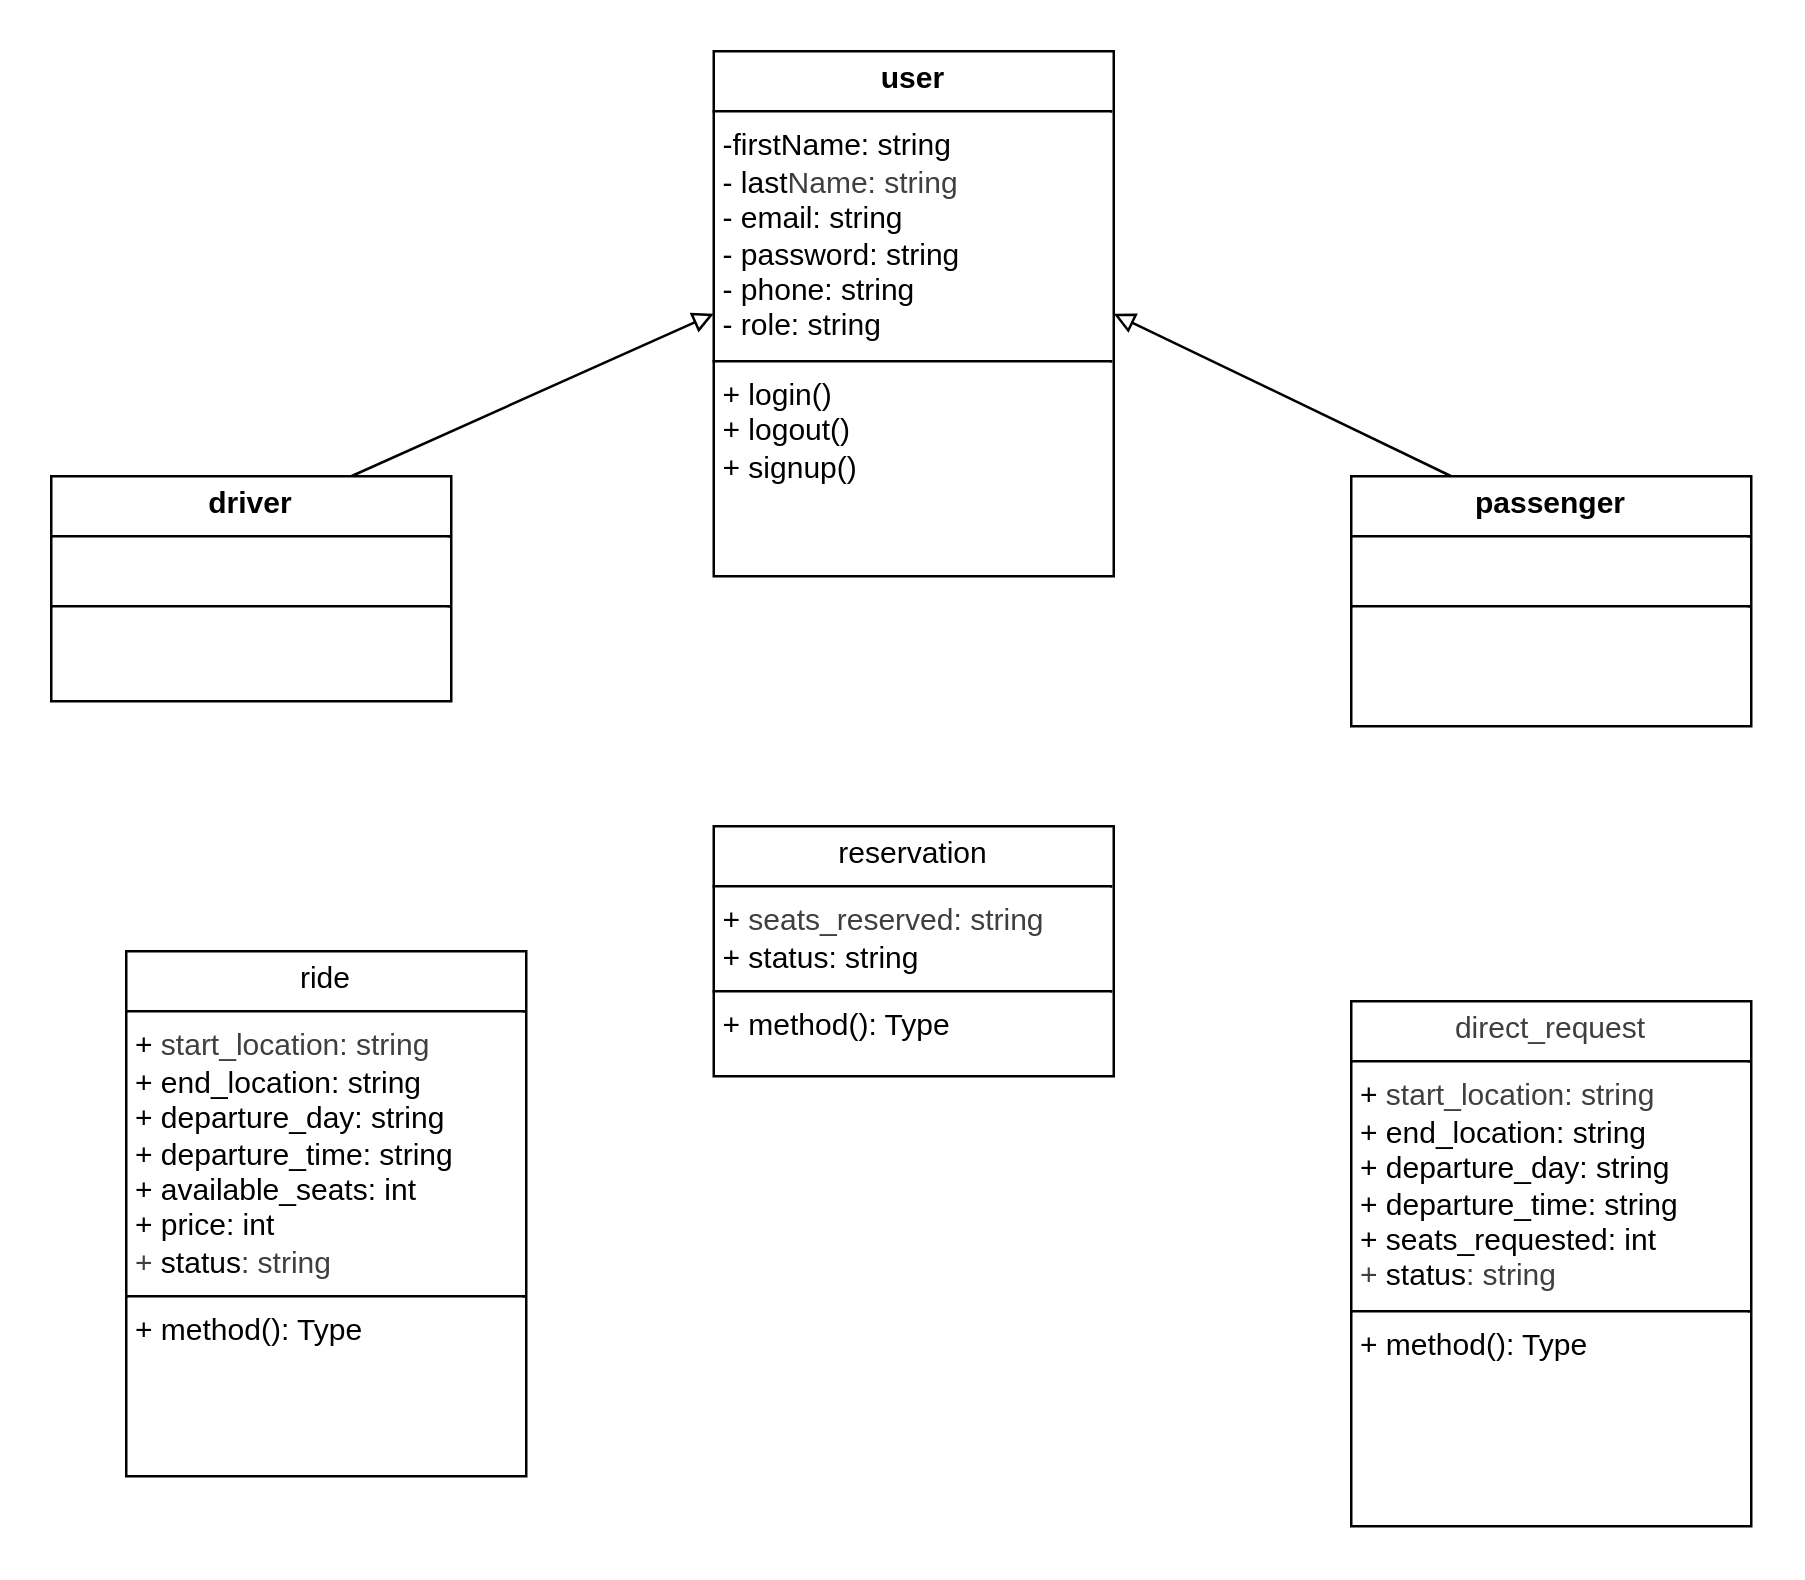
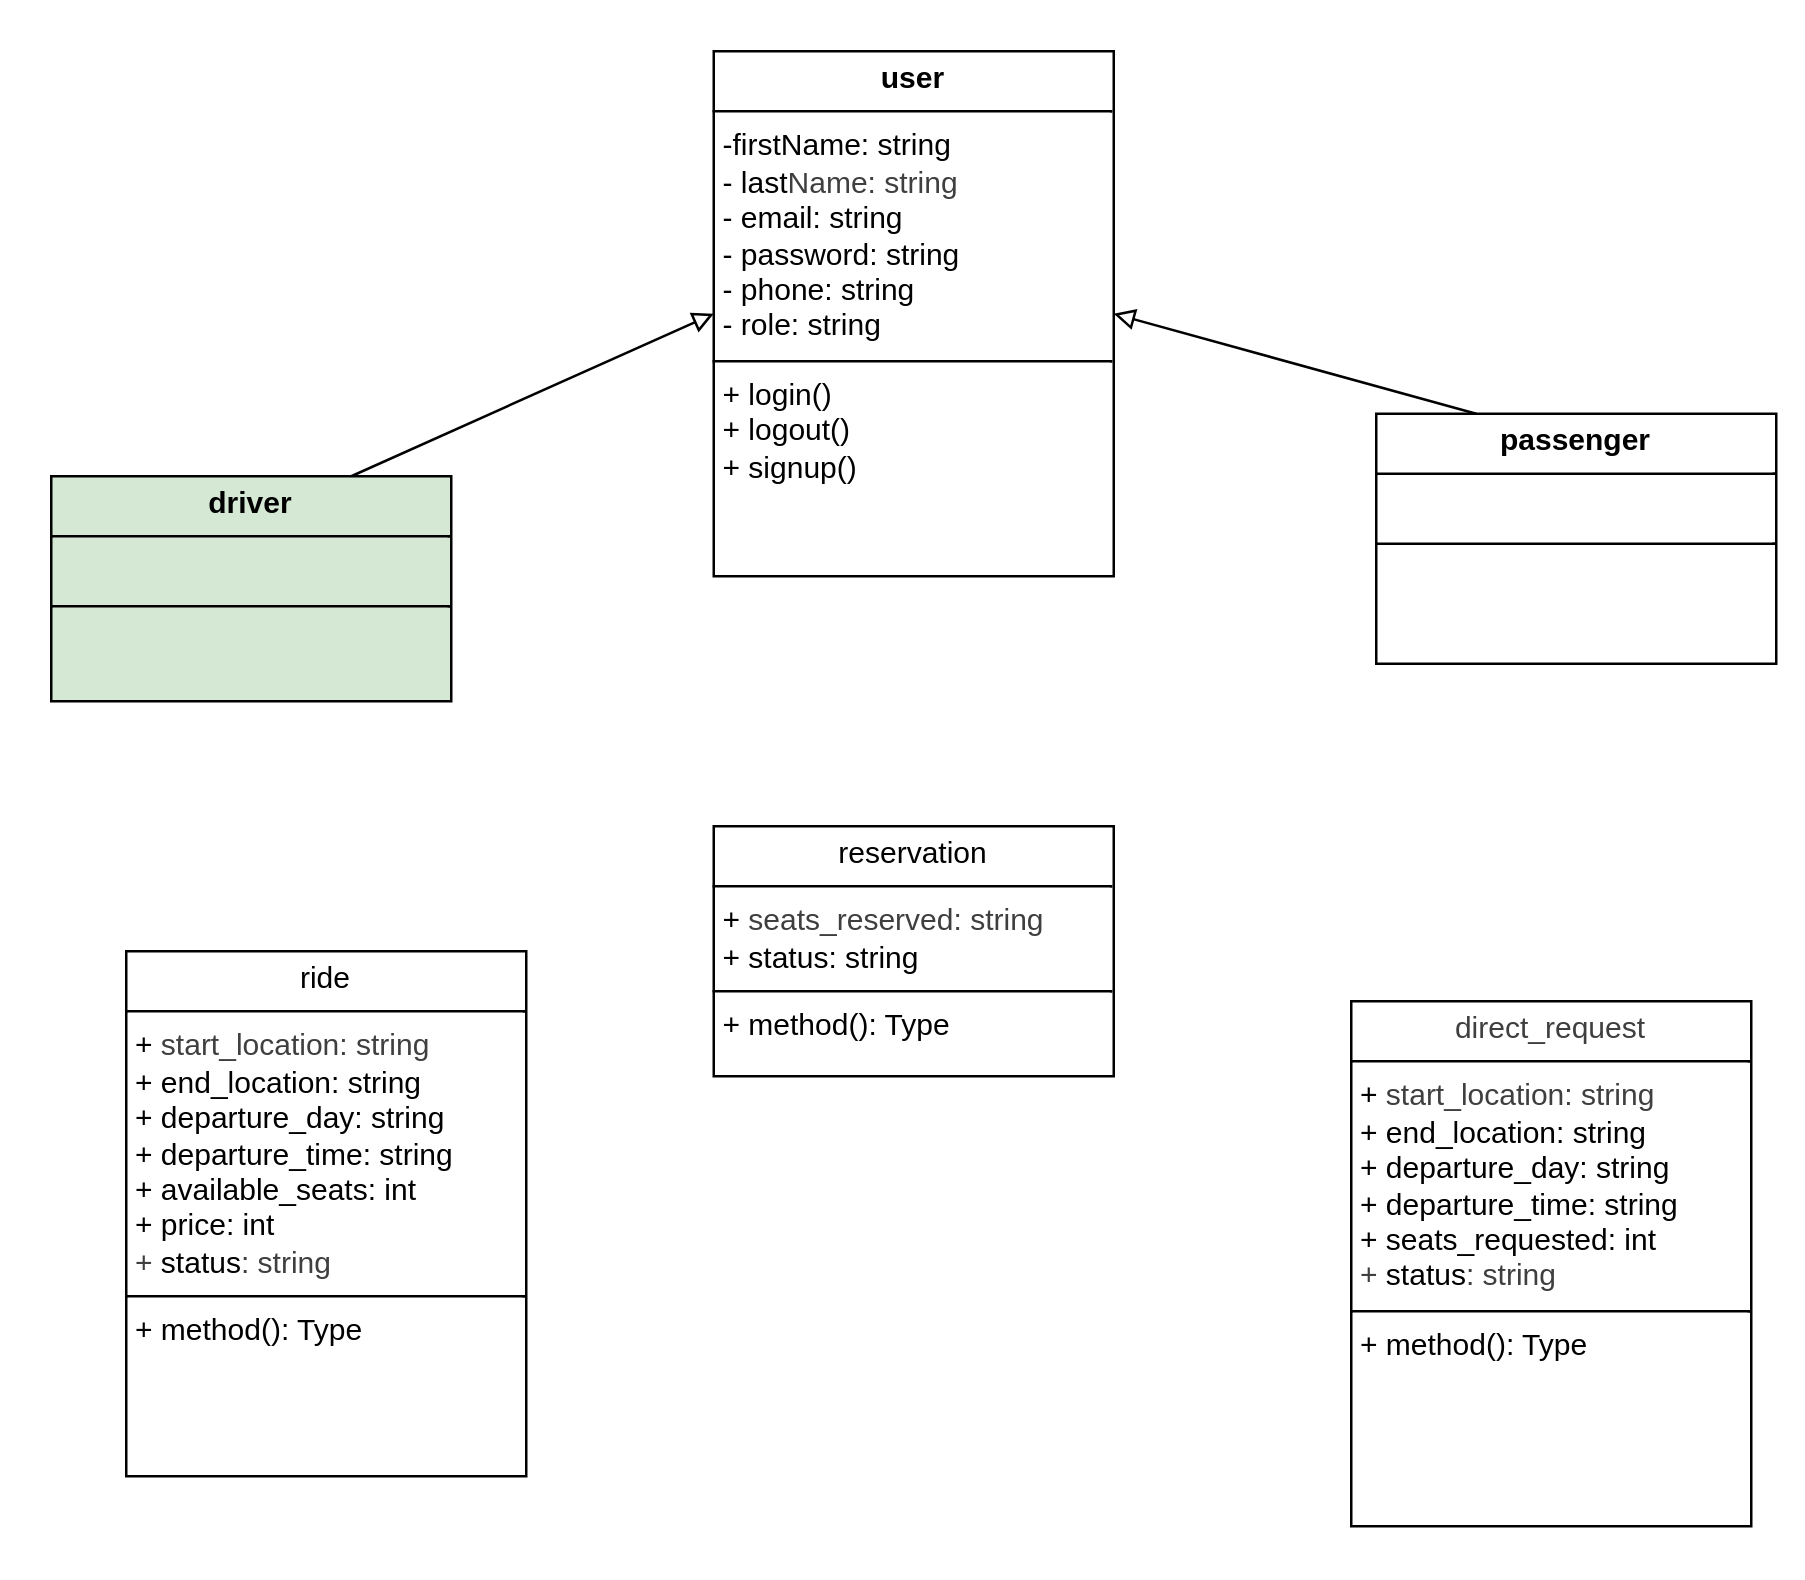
(251, 589) -> (251, 589)
(1551, 601) -> (1576, 539)
